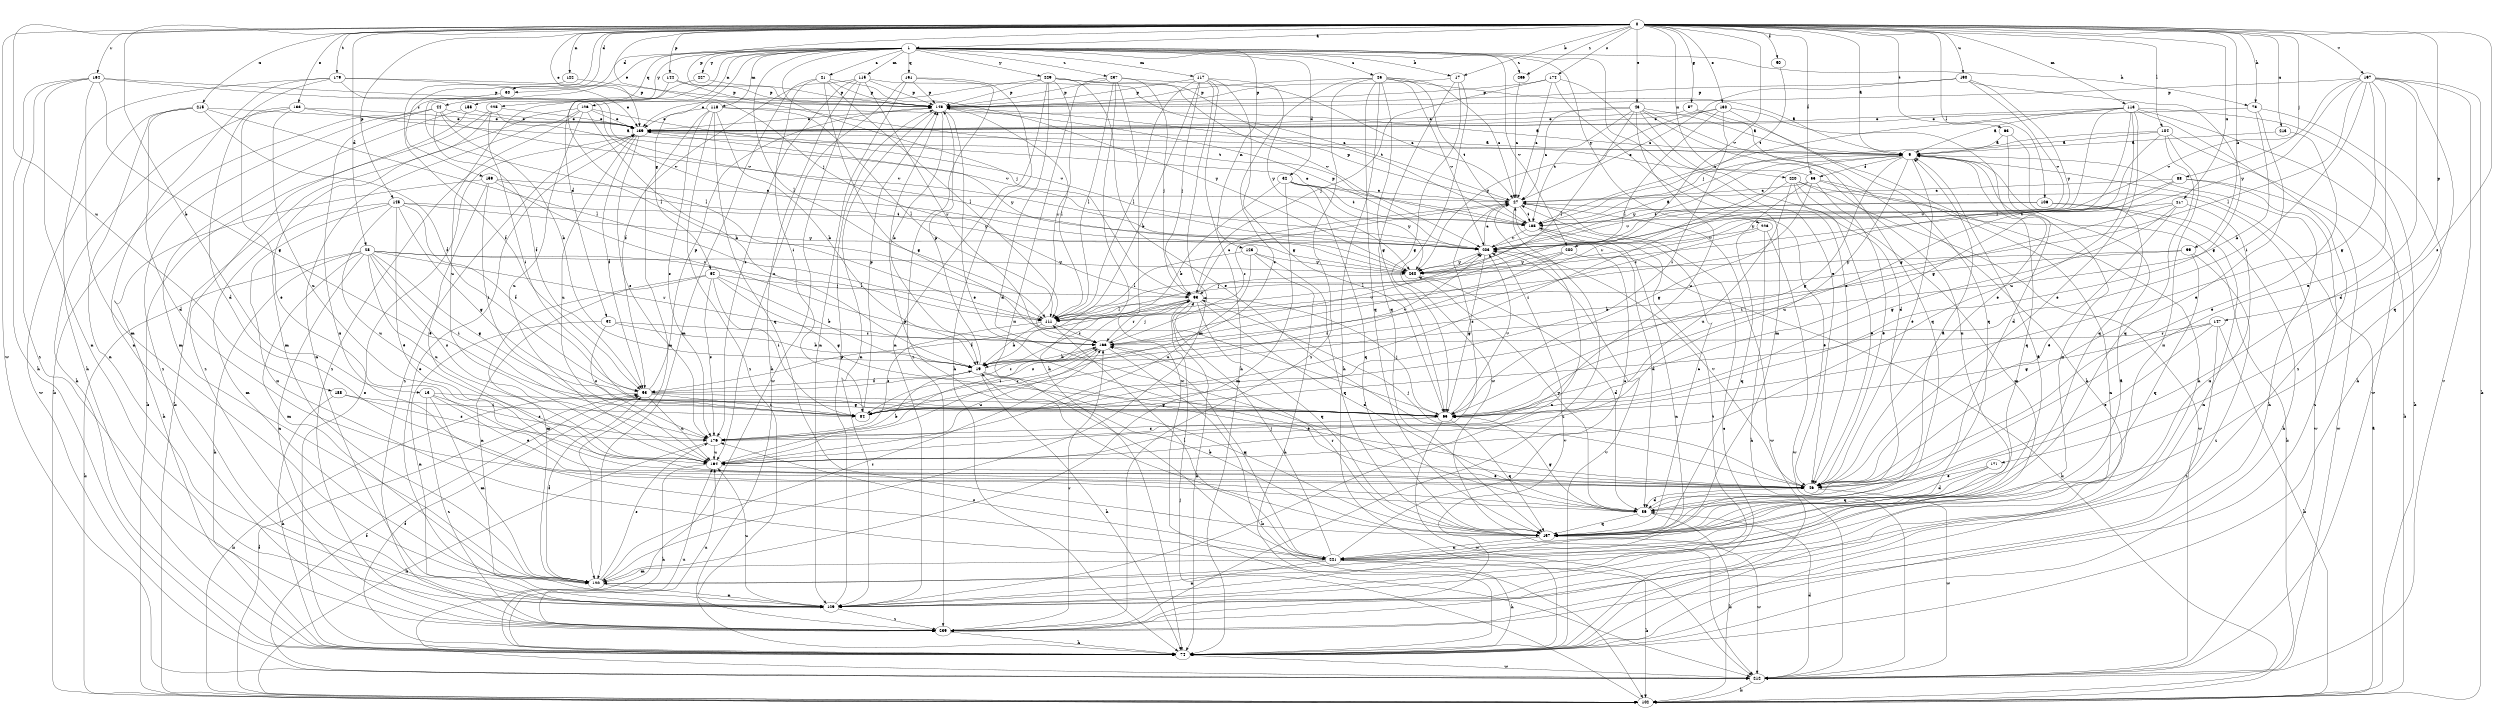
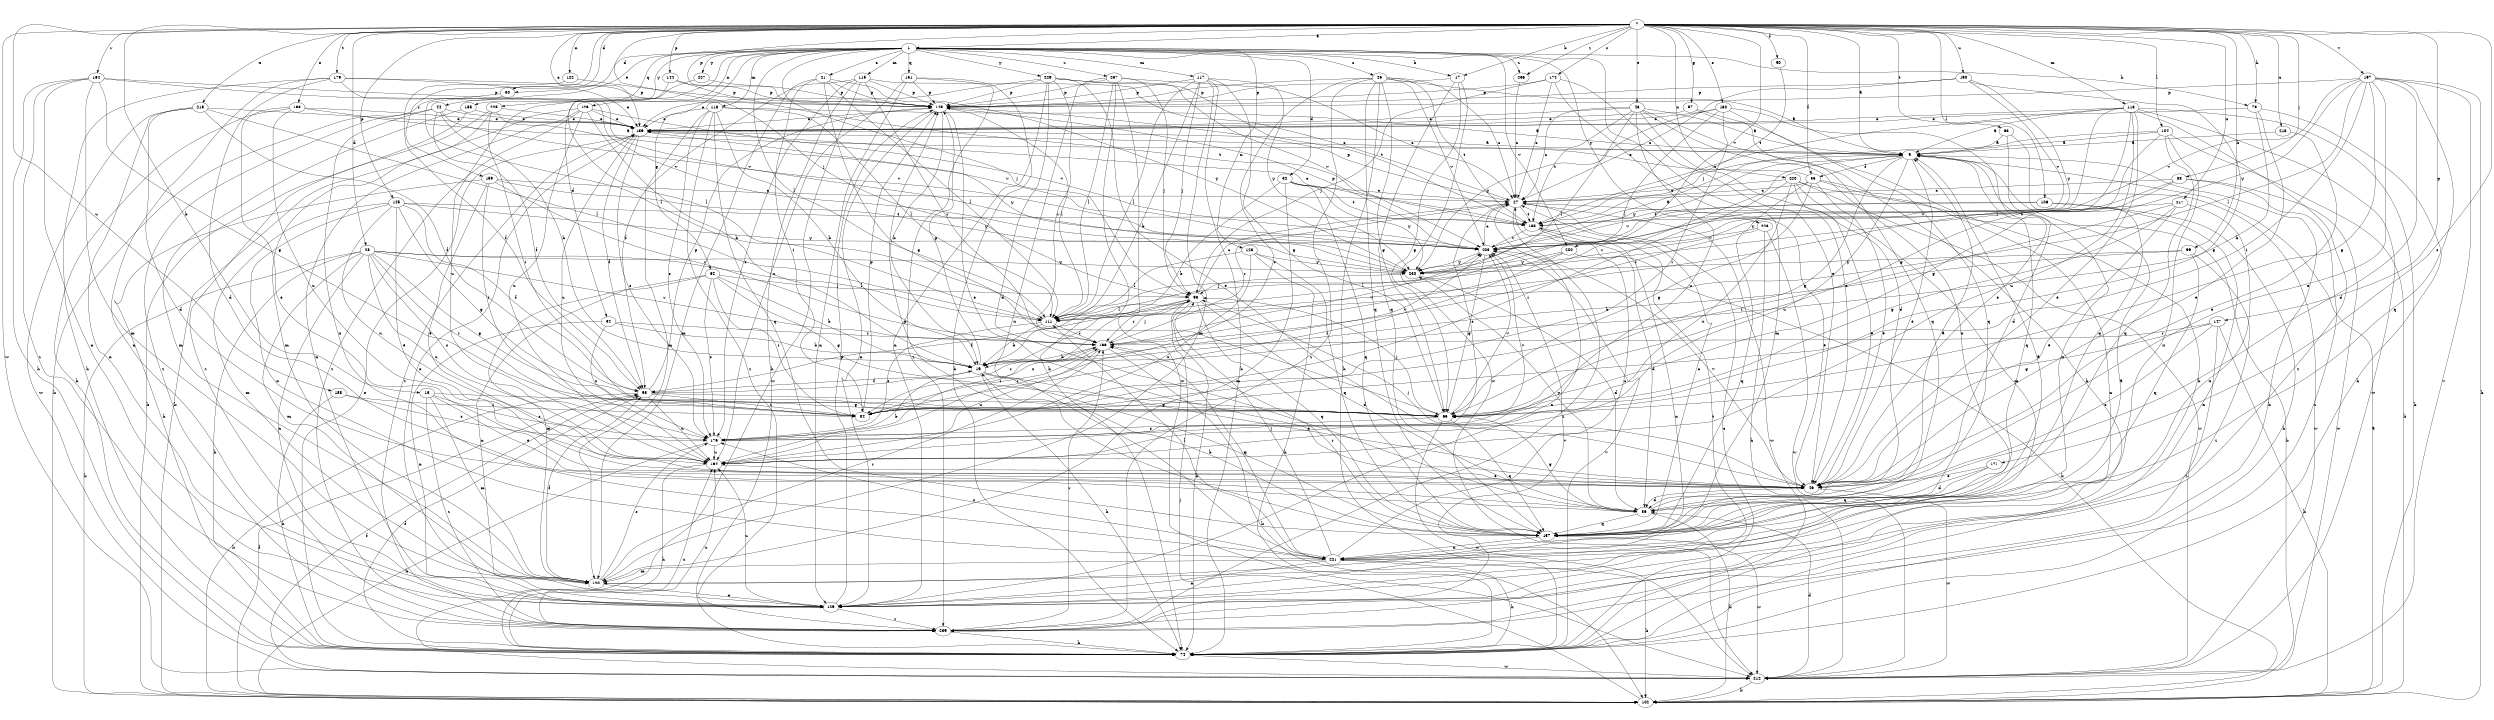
(1637, 24) -> (1637, 24)
none -> (1656, 191)
none -> (1198, 426)
